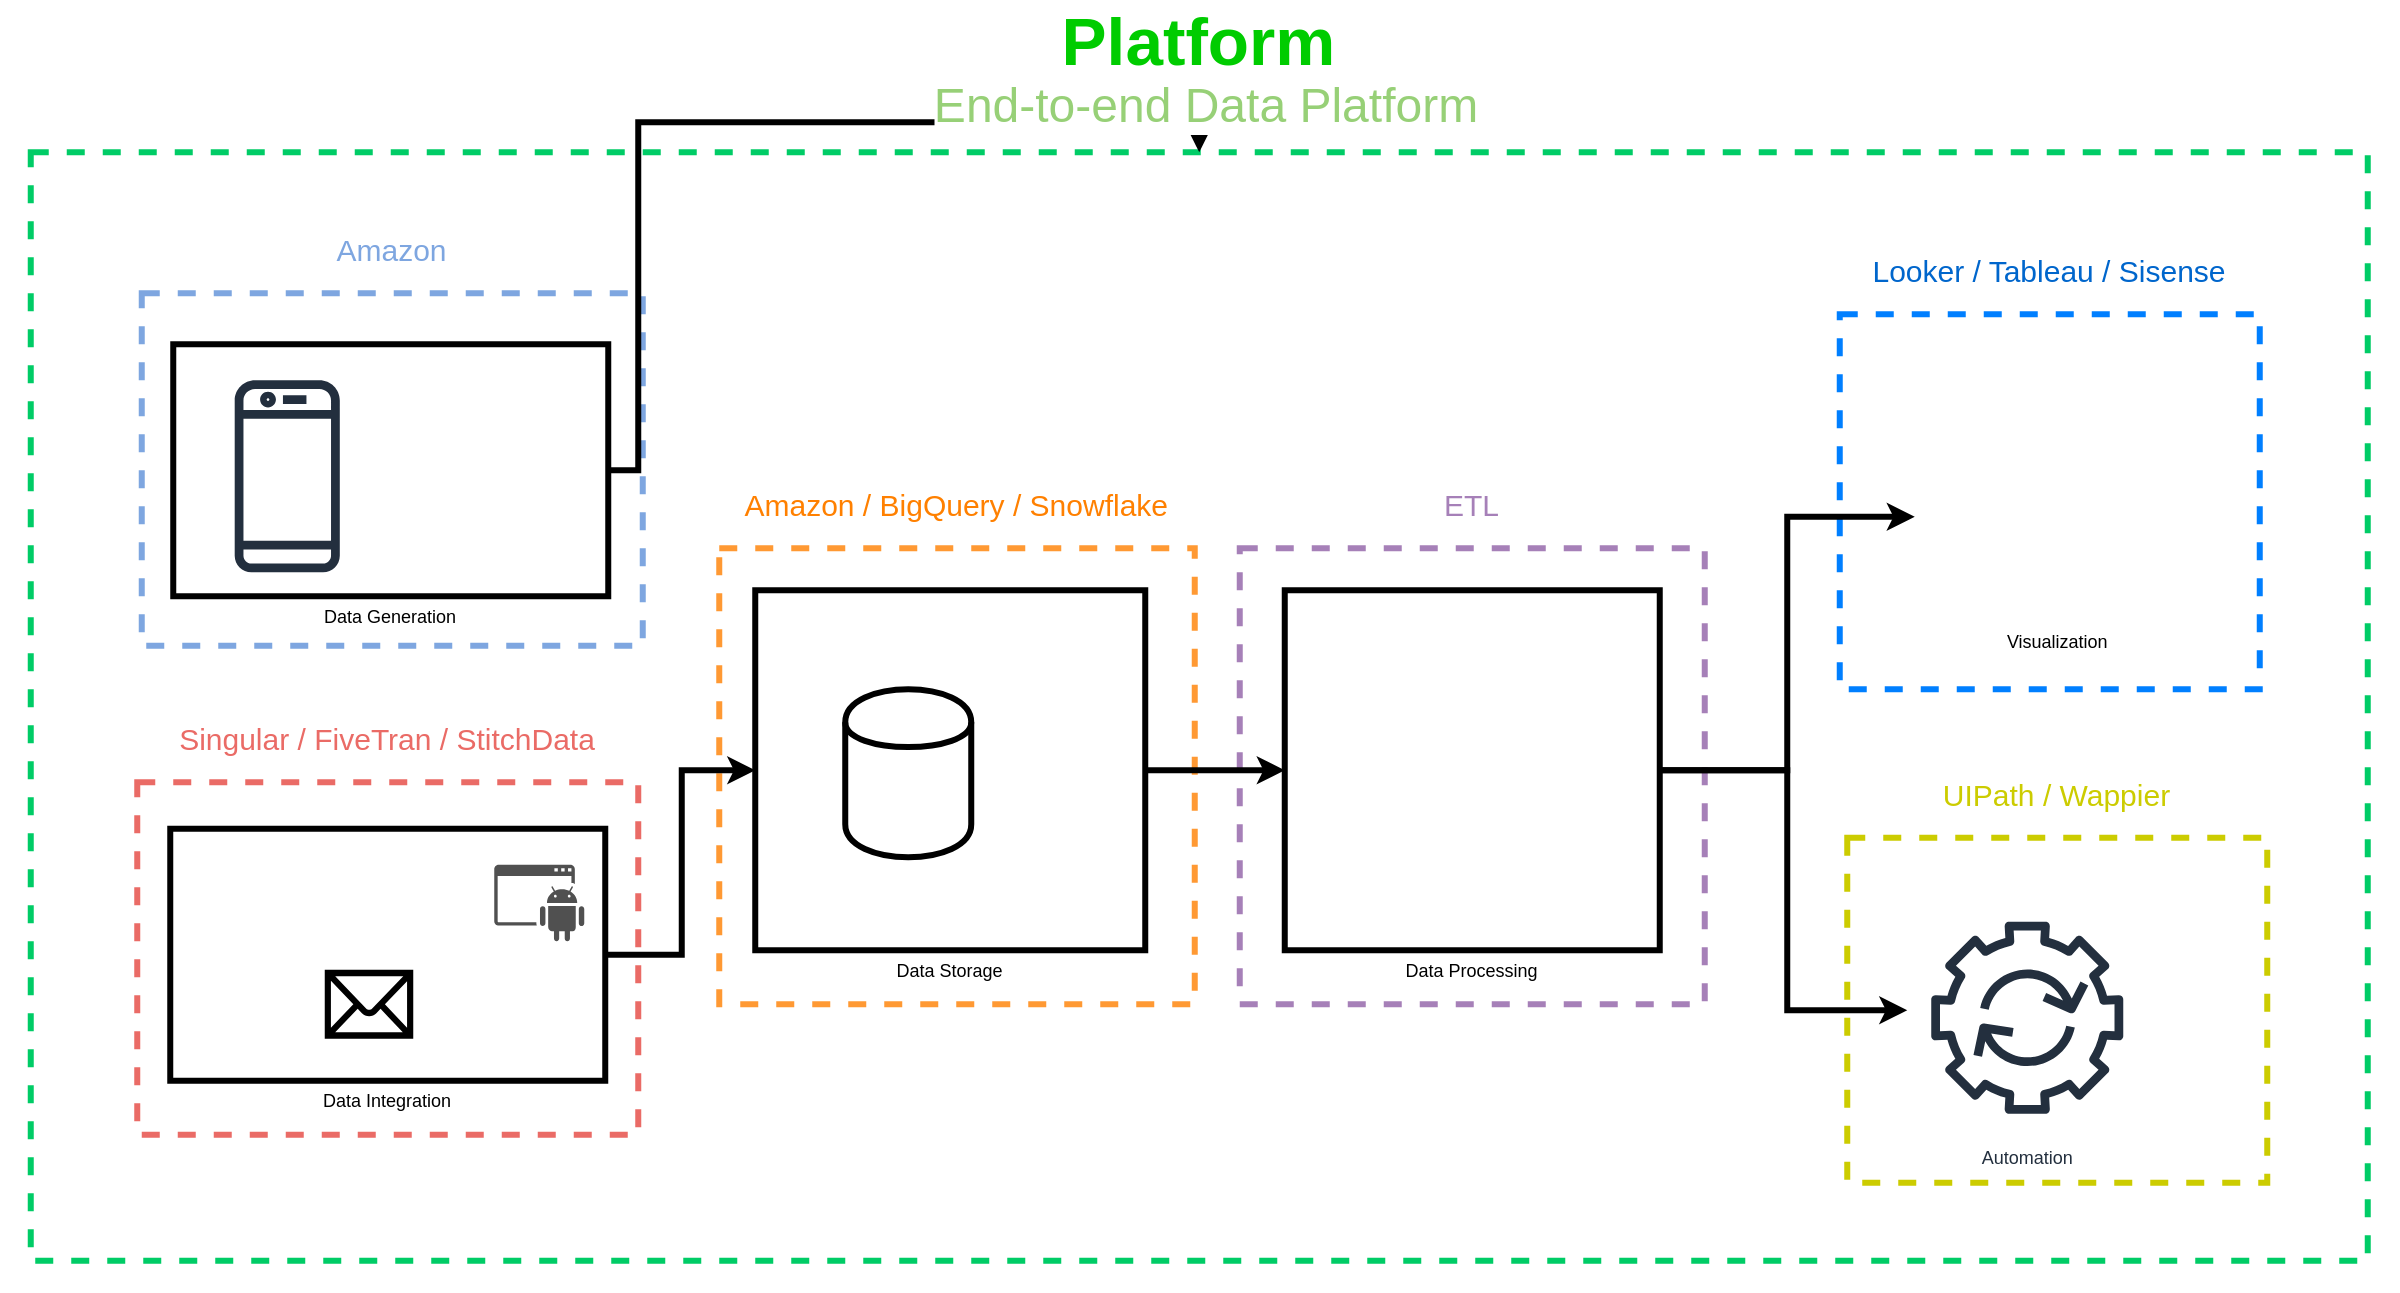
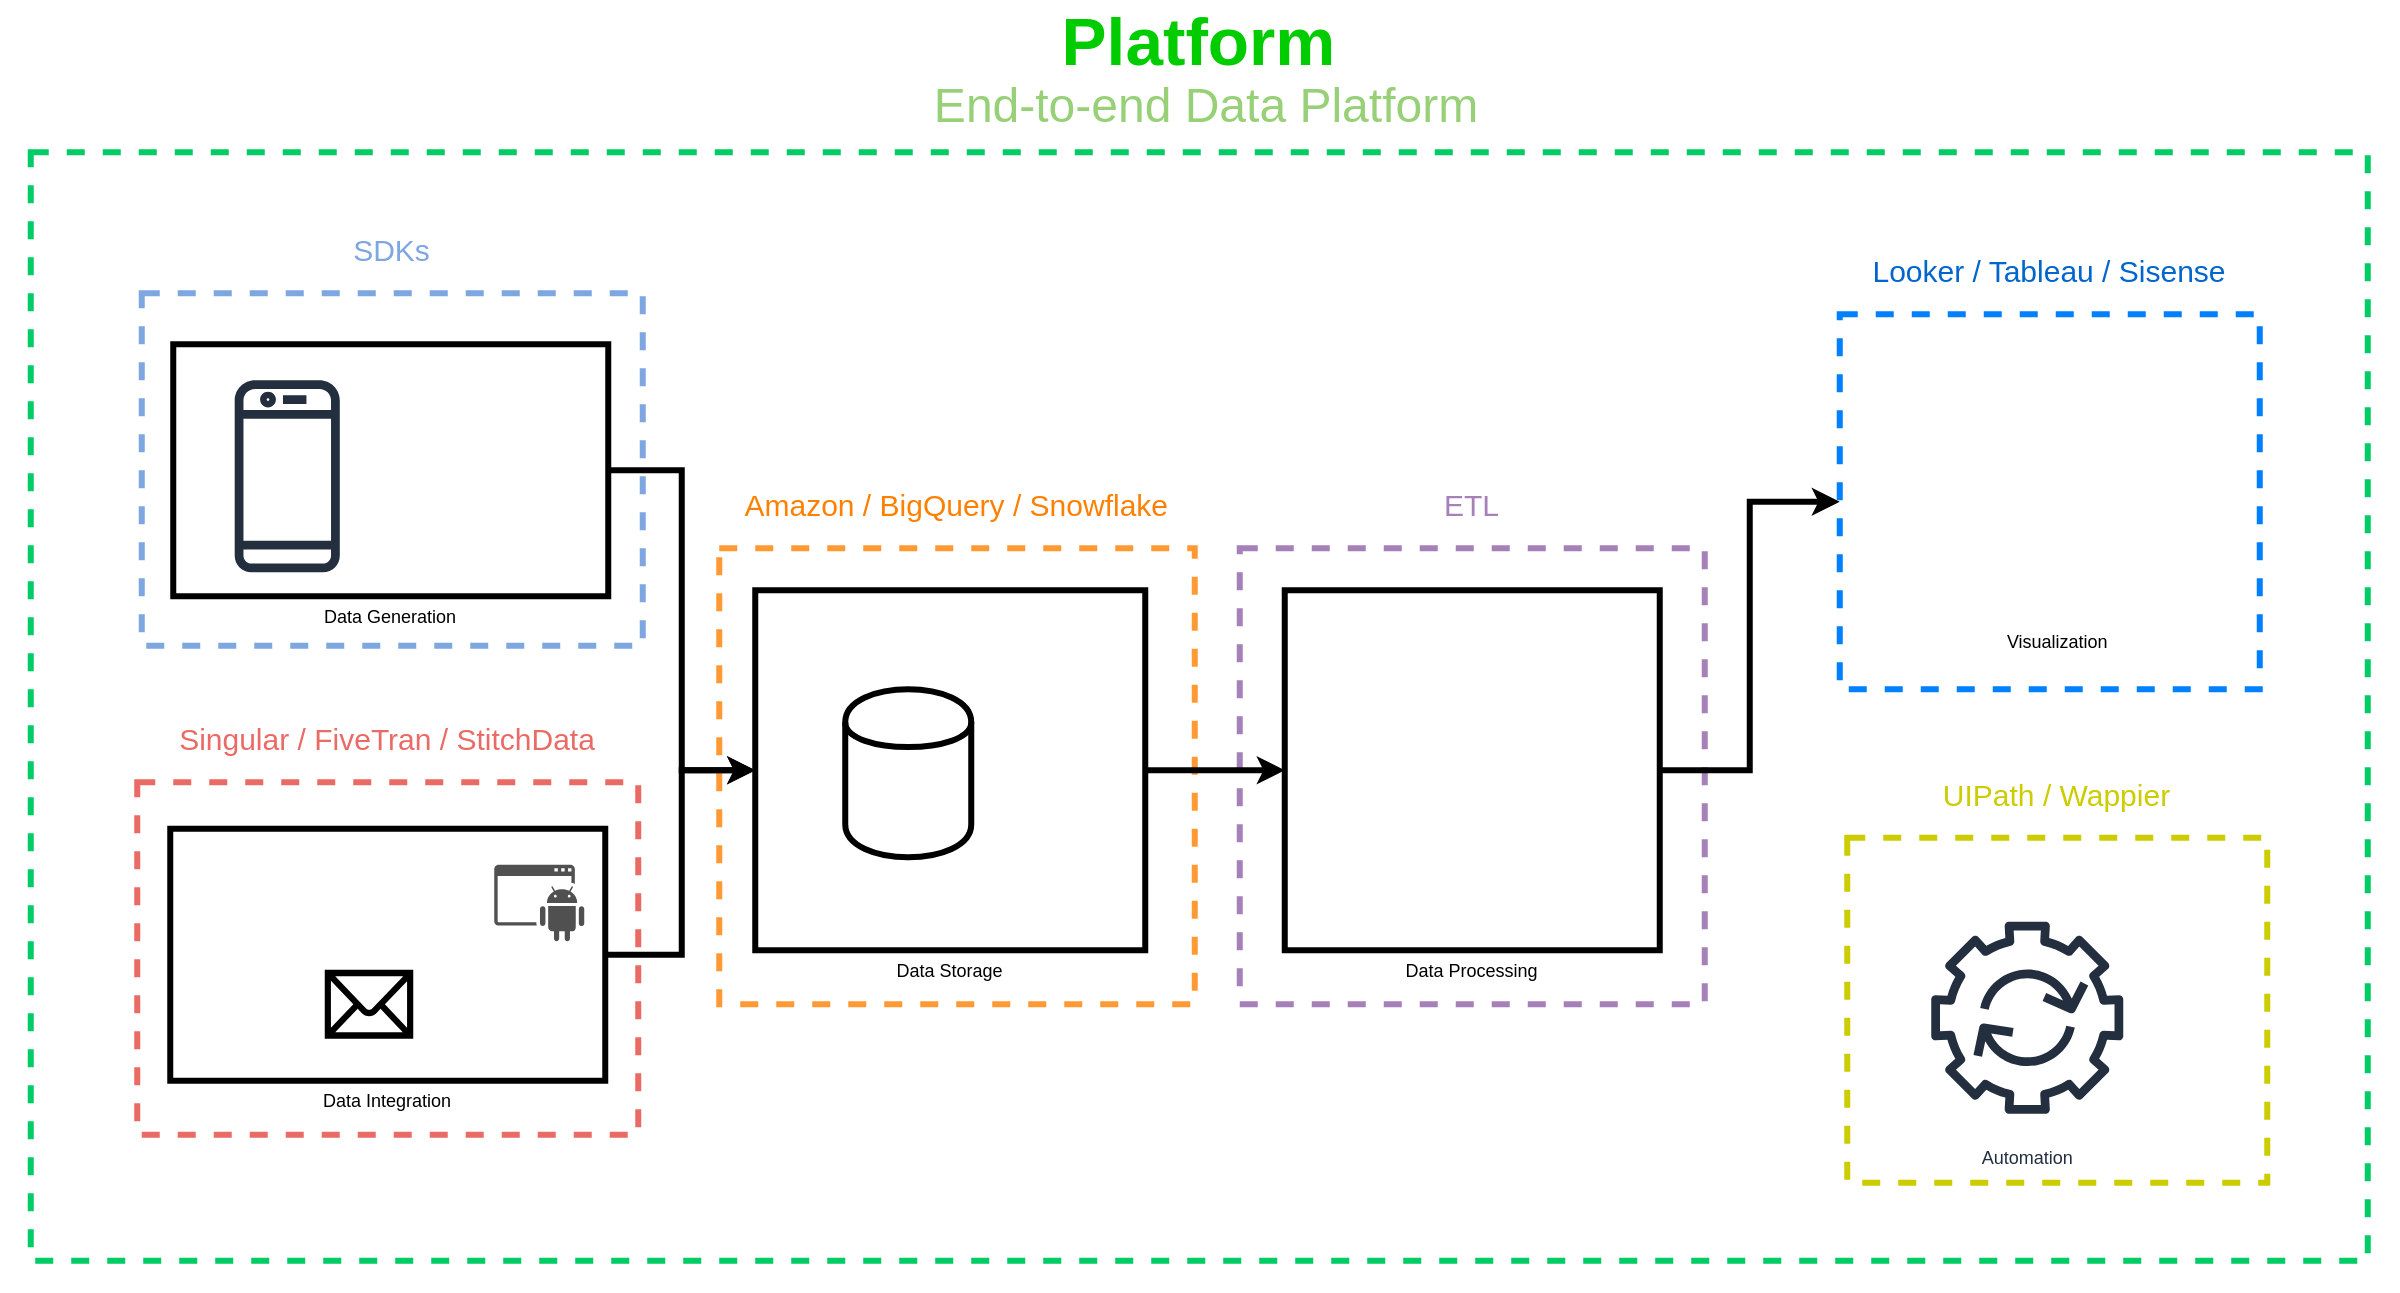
(638, 147) -> (682, 598)
(392, 250) -> (392, 250)
(1787, 588) -> (1750, 599)
(1787, 942) -> none
